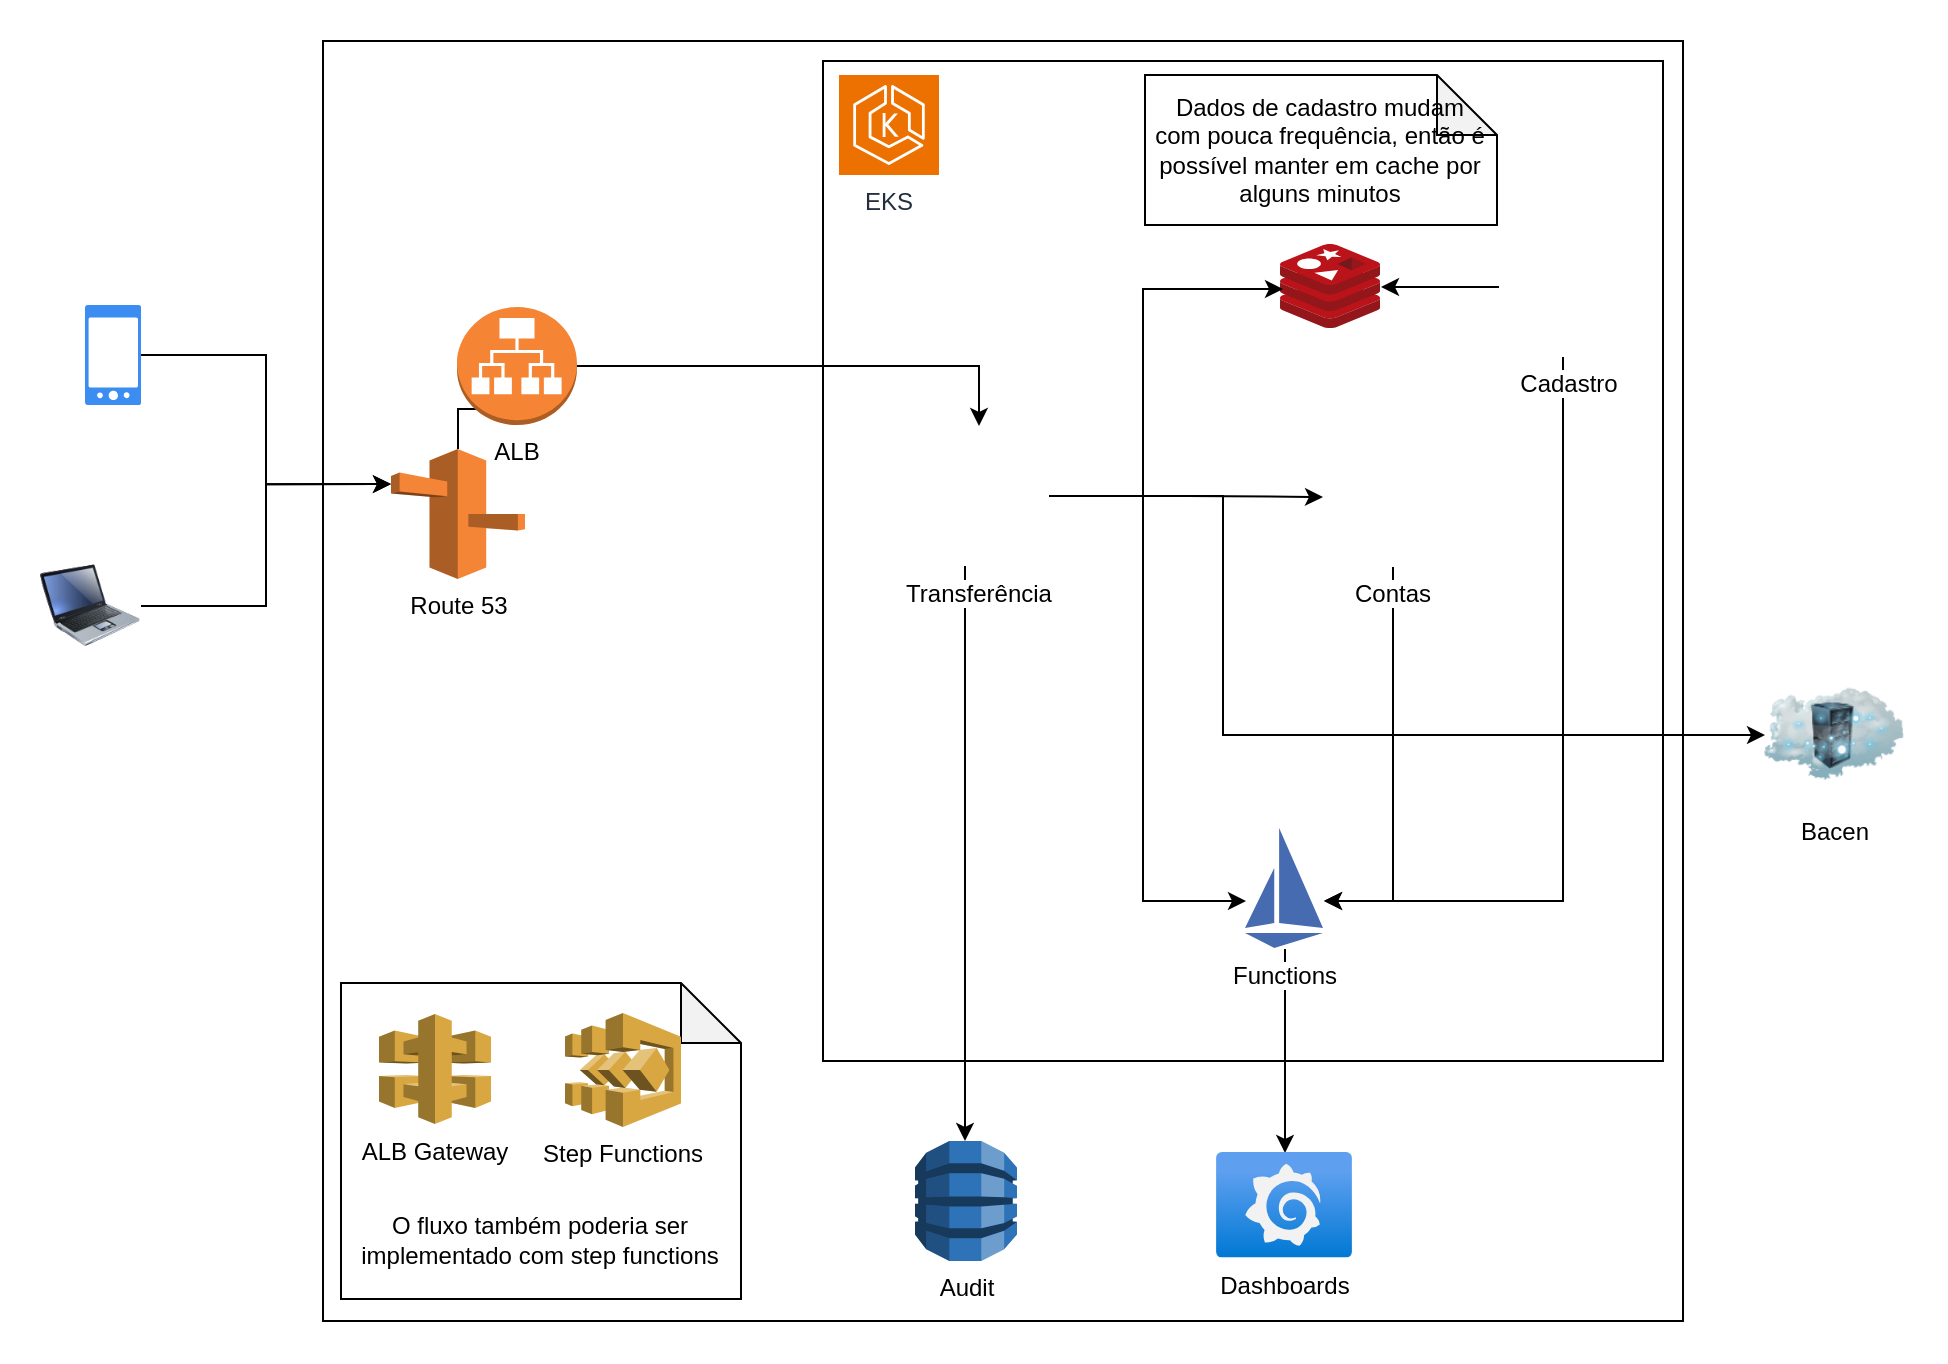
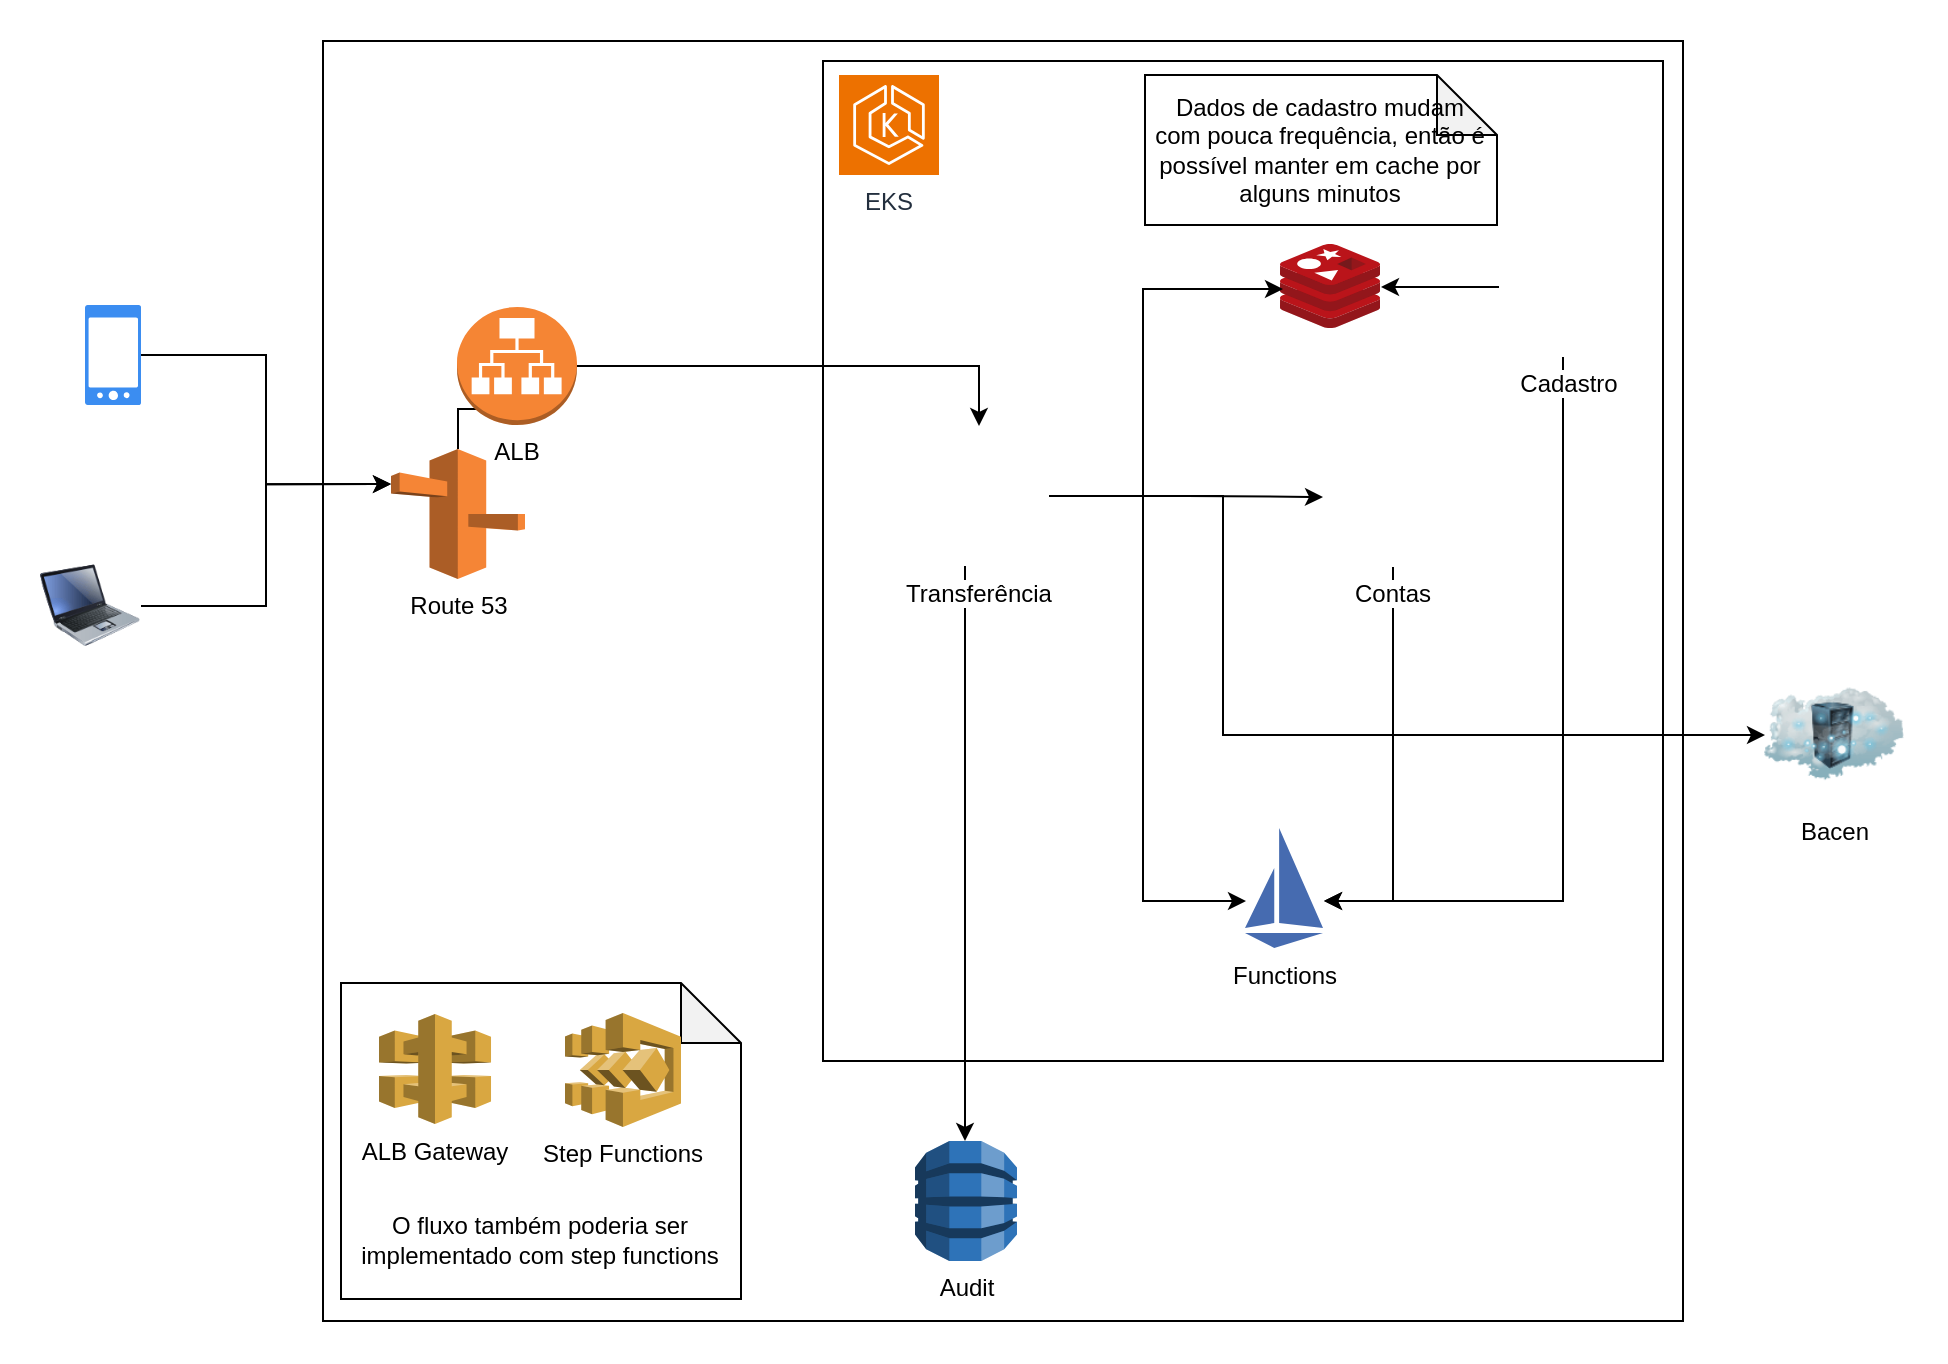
(1285, 1064) -> none
(1285, 1206) -> none
